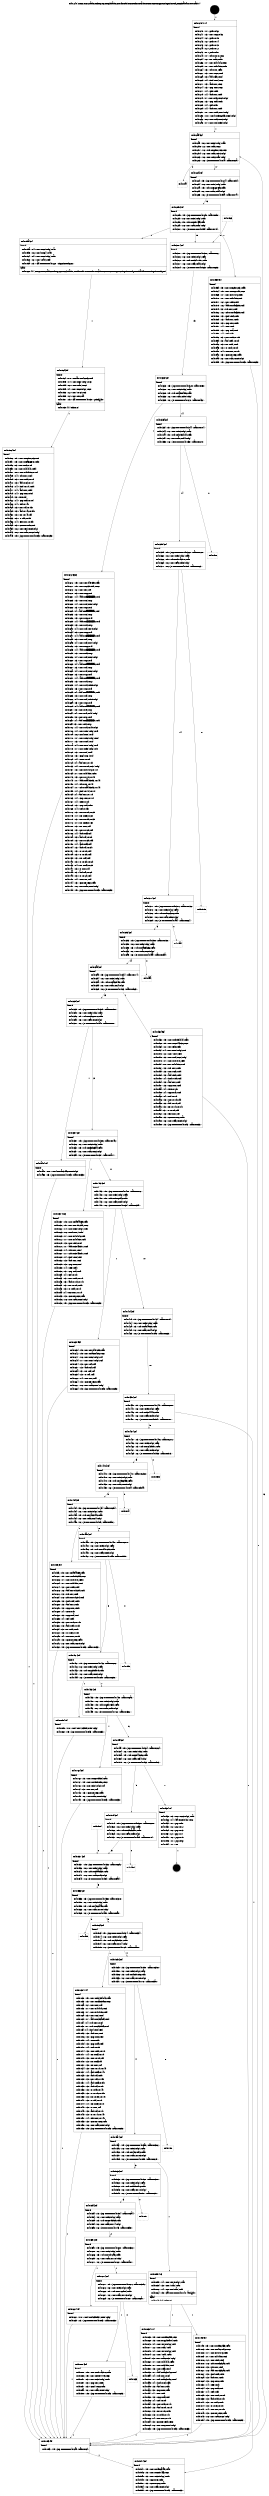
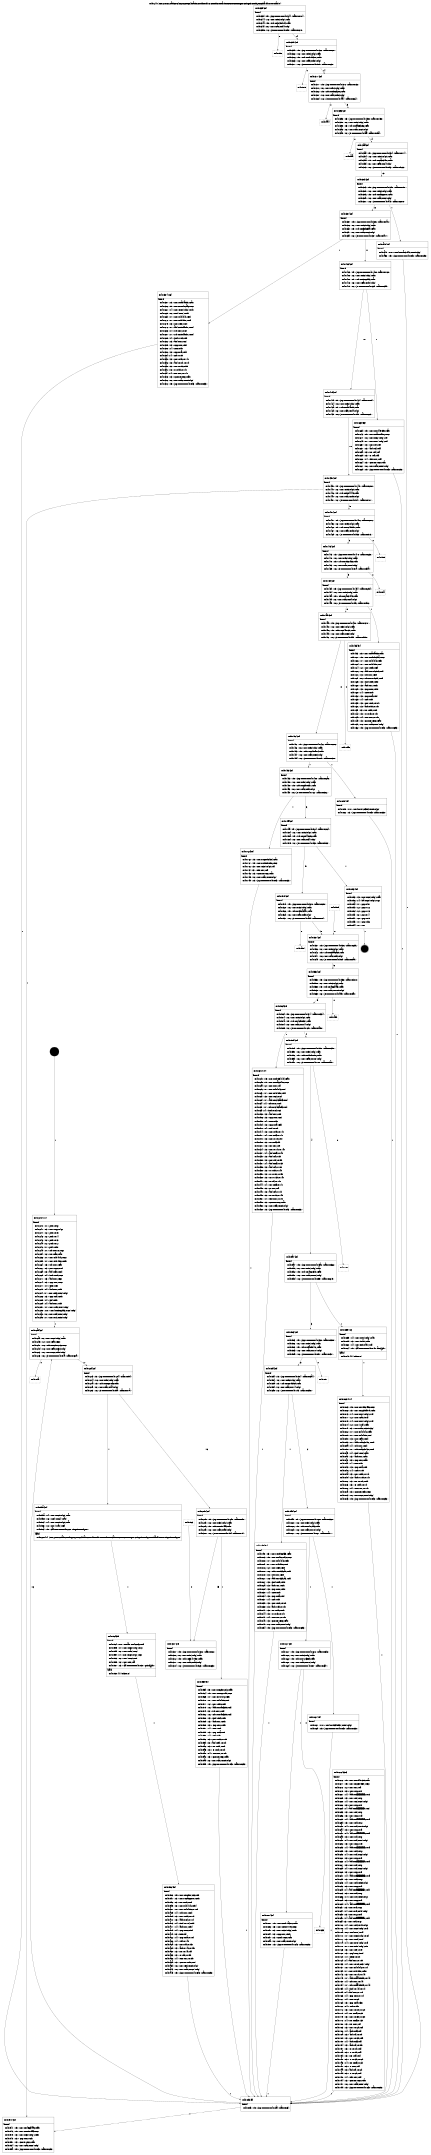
(156, 233) -> (108, 1449)
(181, 389) -> none
(177, 1078) -> none
(189, 2319) -> (284, 1468)
